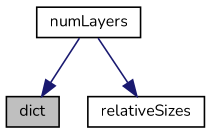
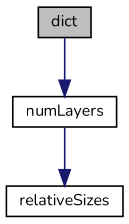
(65, 60) -> (65, 59)
